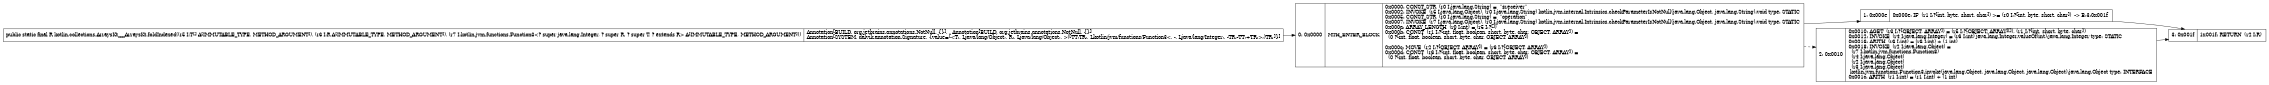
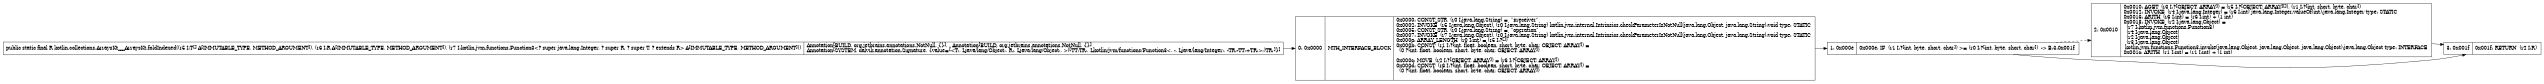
(1354, 35) -> (1359, 48)
(2232, 35) -> (2507, 48)
(1808, 47) -> (2072, 41)
